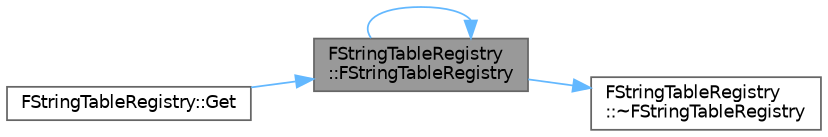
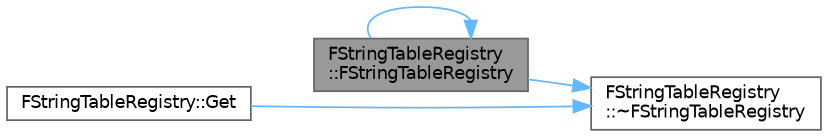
(273, 84) -> (412, 108)
